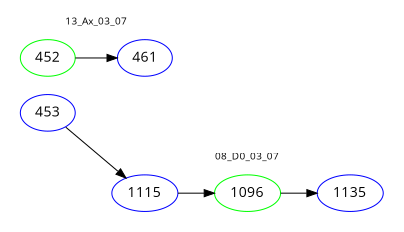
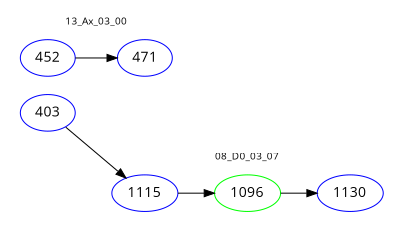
(96, 22) -> (96, 22)
(48, 58) -> (48, 58)
(145, 58) -> (145, 58)
(48, 113) -> (48, 113)
(350, 193) -> (350, 193)
